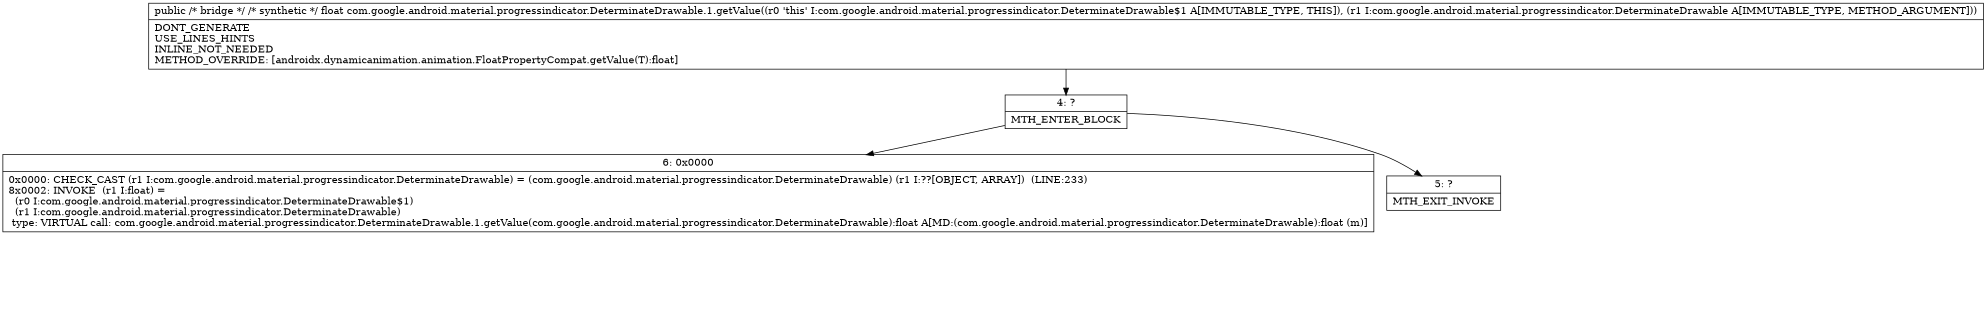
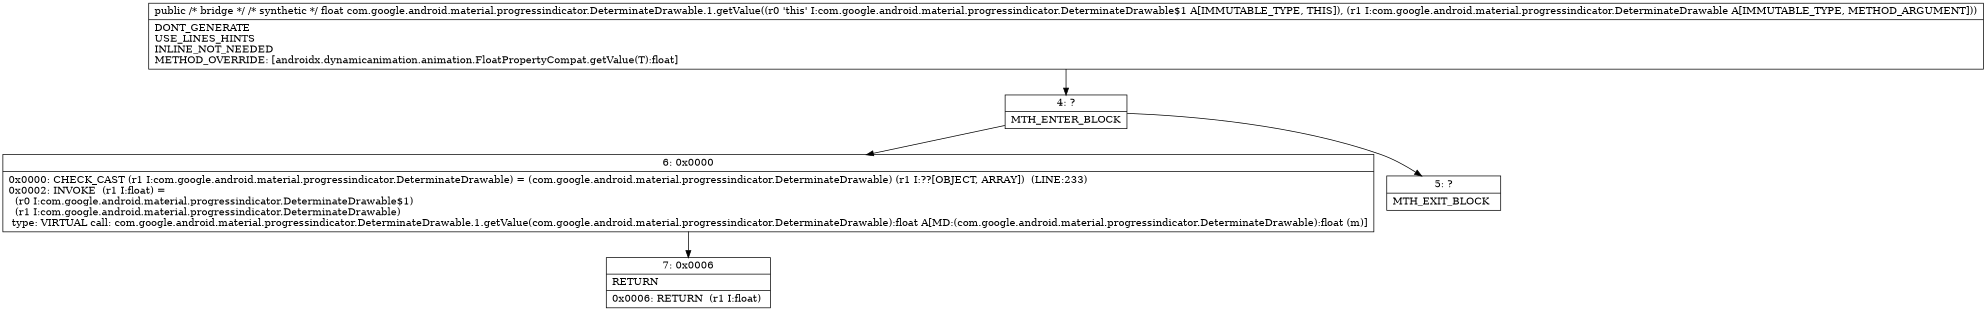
(89, 191) -> (89, 191)
(1444, 201) -> (1441, 201)
none -> (688, 283)
